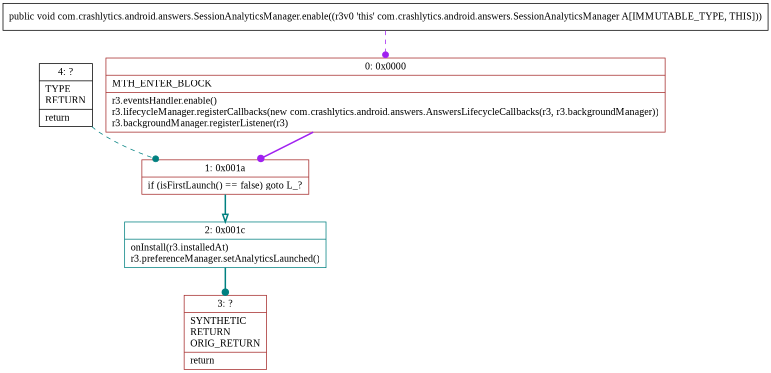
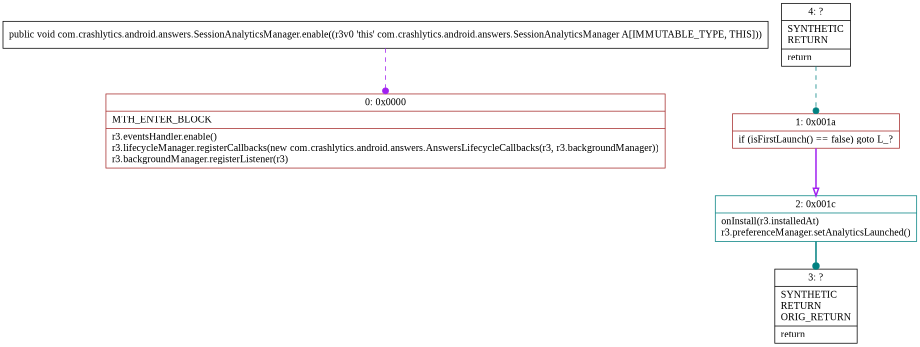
(58, 89) -> (816, 29)
(288, 145) -> none
(225, 204) -> (816, 168)
(225, 332) -> (816, 306)
